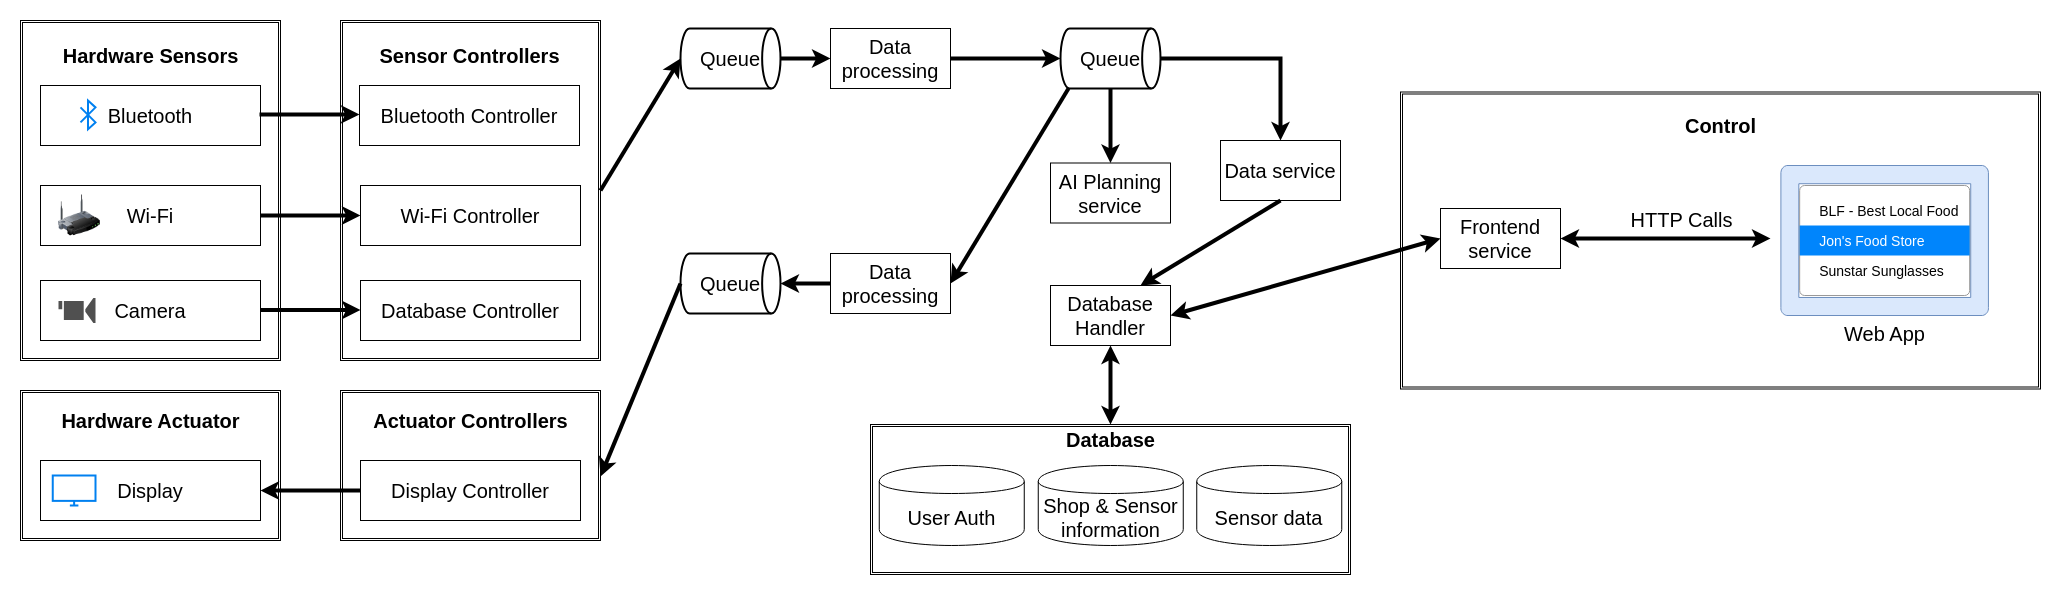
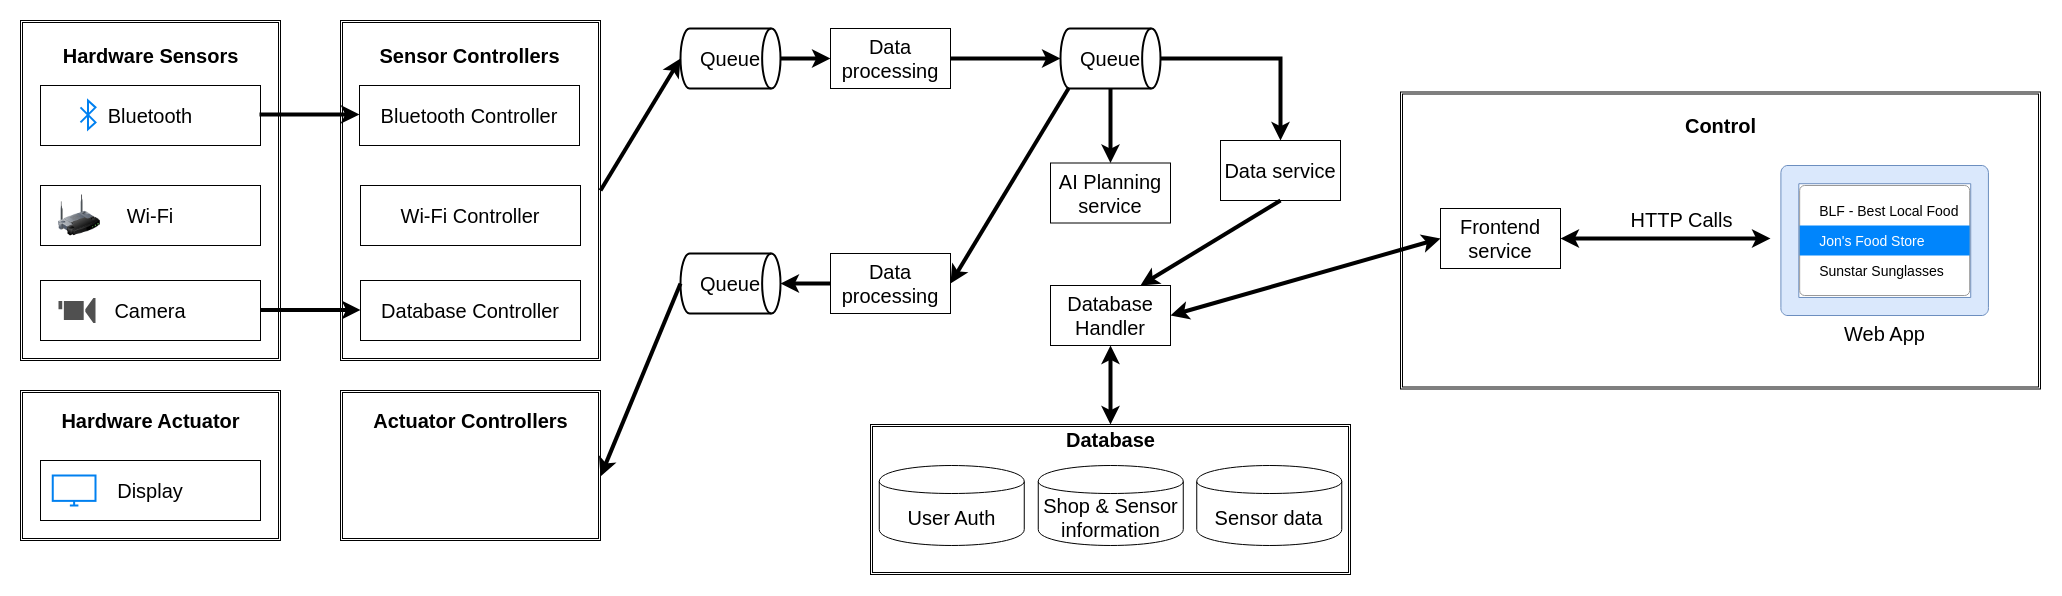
(305, 216) -> none
(316, 491) -> none
(471, 491) -> none
